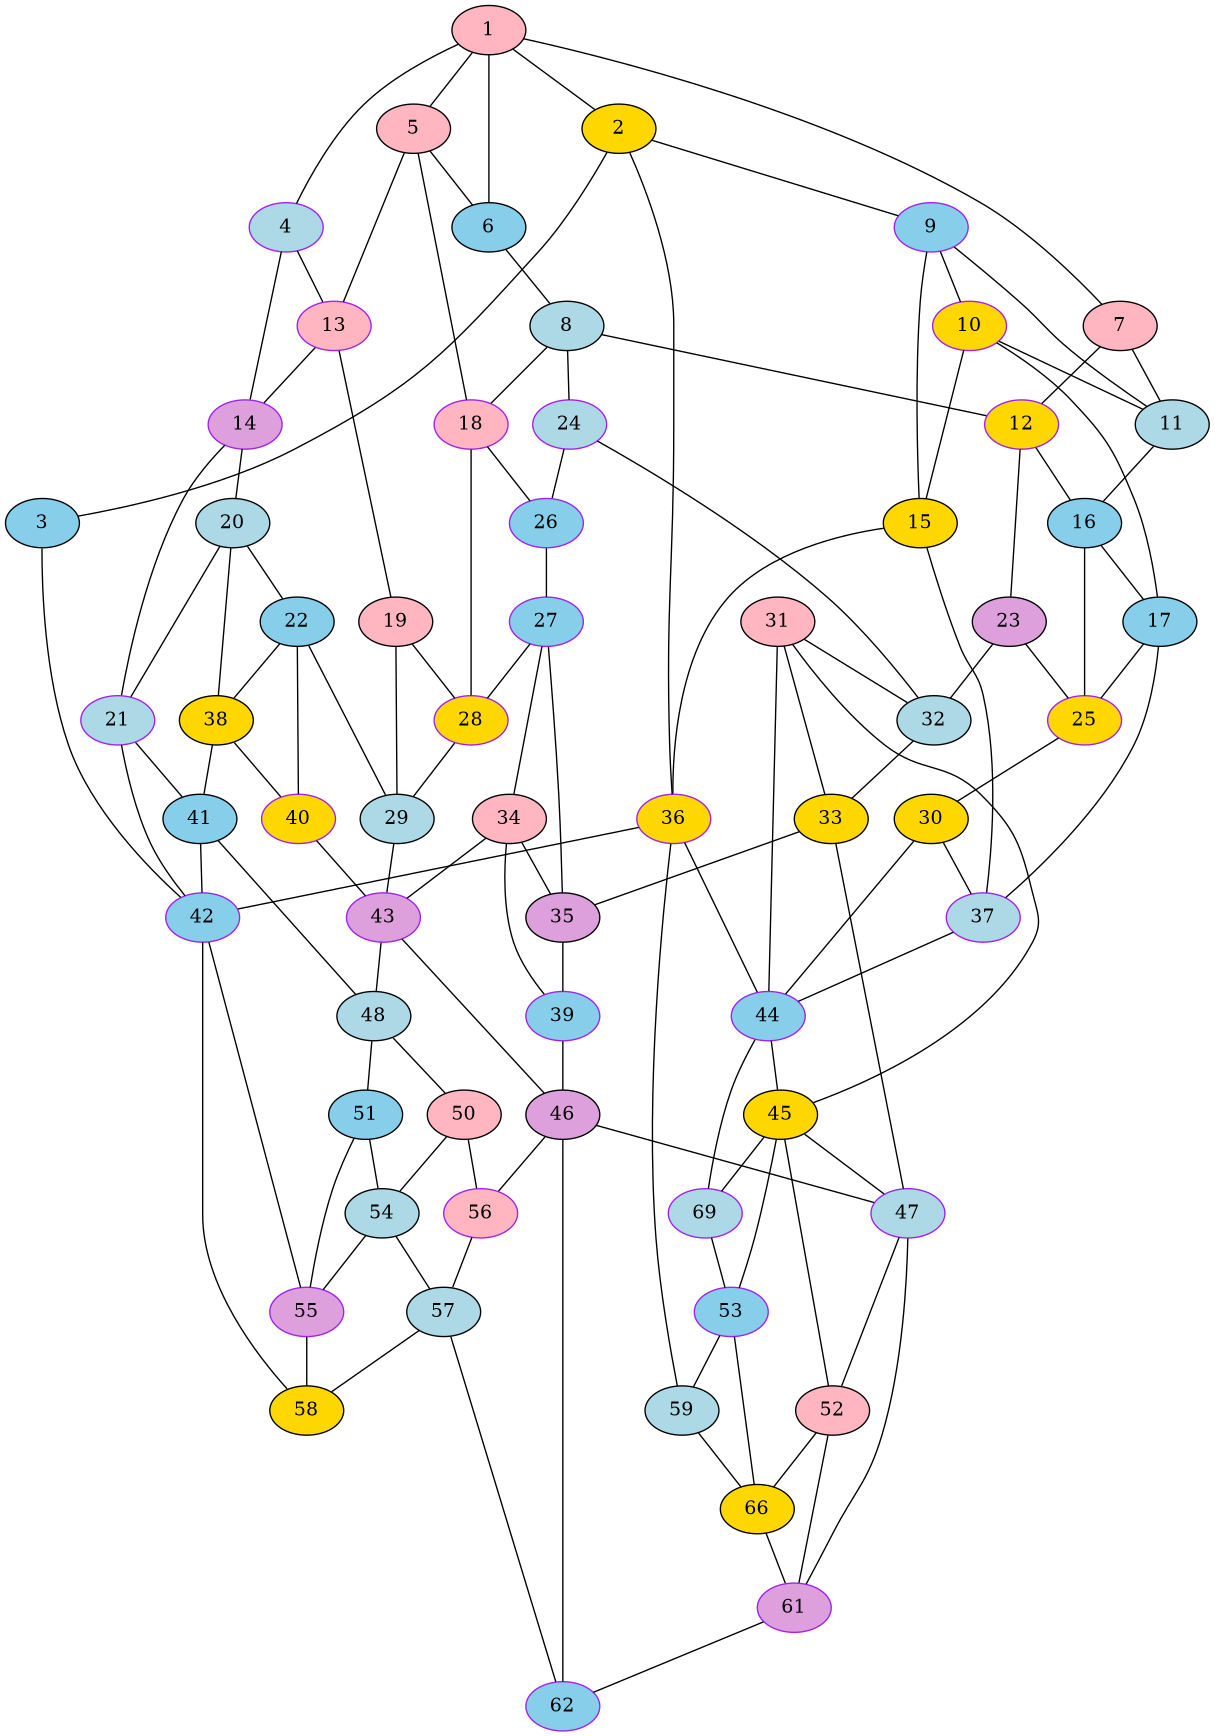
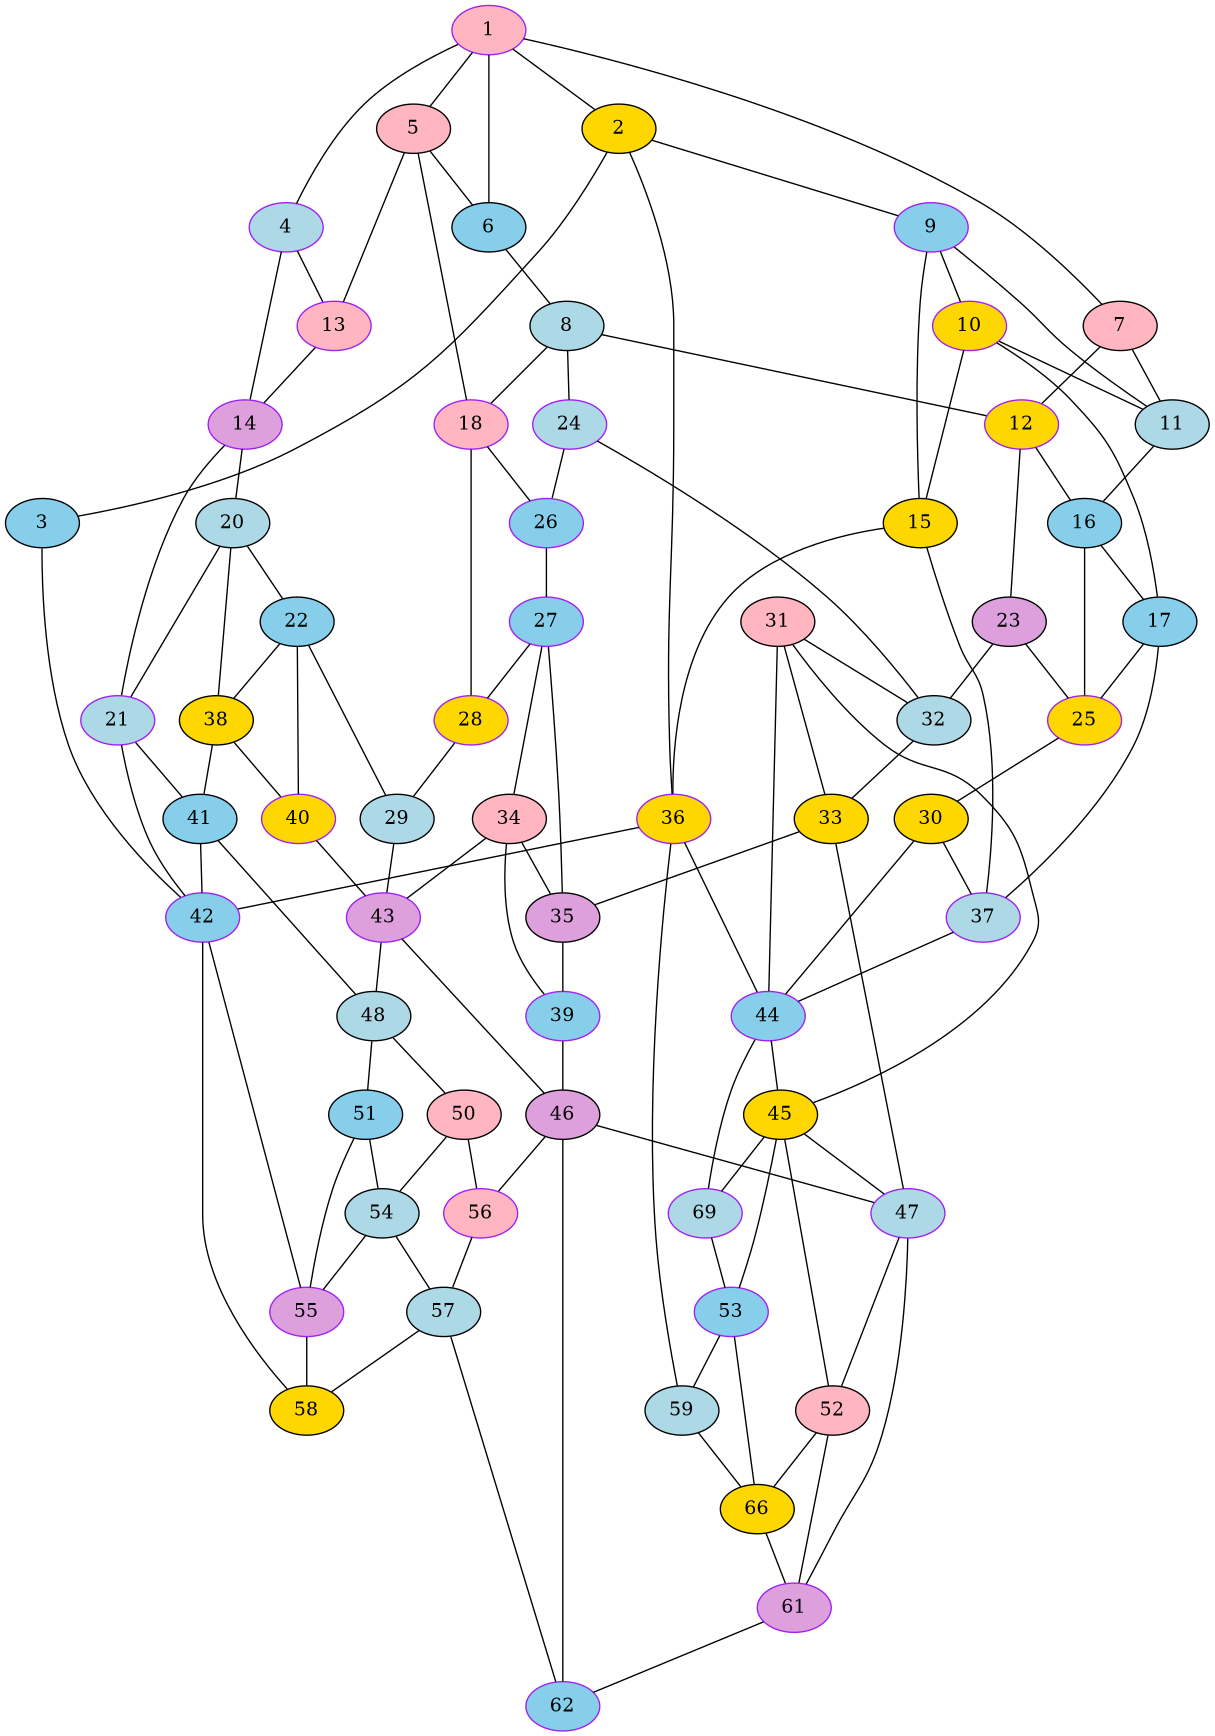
(489, 30) -> (489, 30)
(396, 622) -> none
